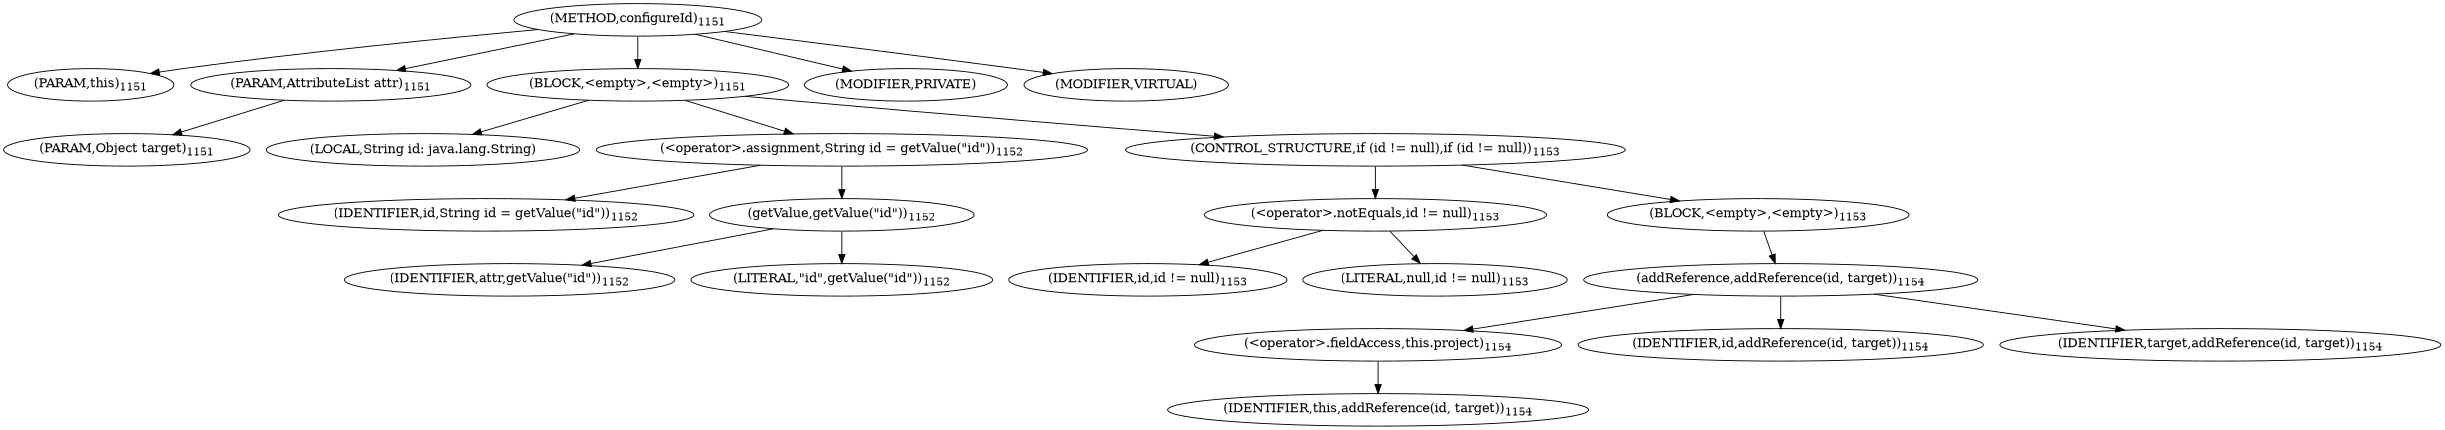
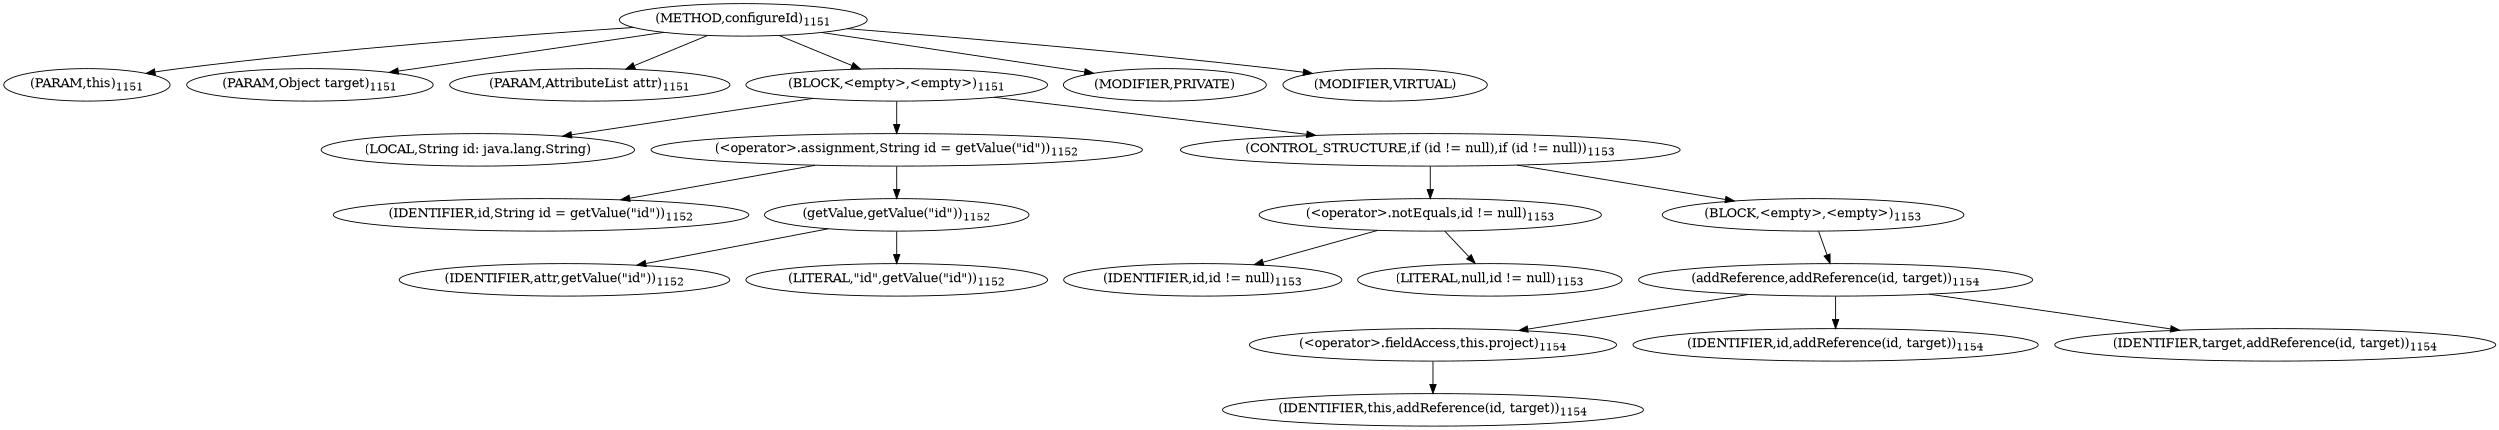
(233, 116) -> (531, 52)
